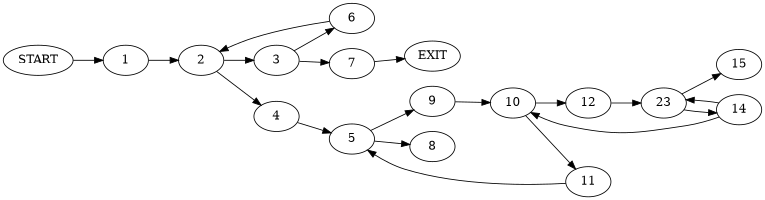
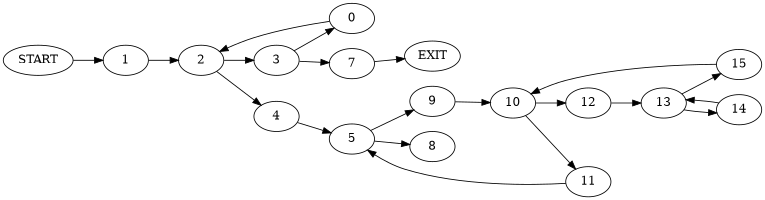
(352, 18) -> (352, 18)
(664, 103) -> (664, 103)
(628, 133) -> (626, 70)
